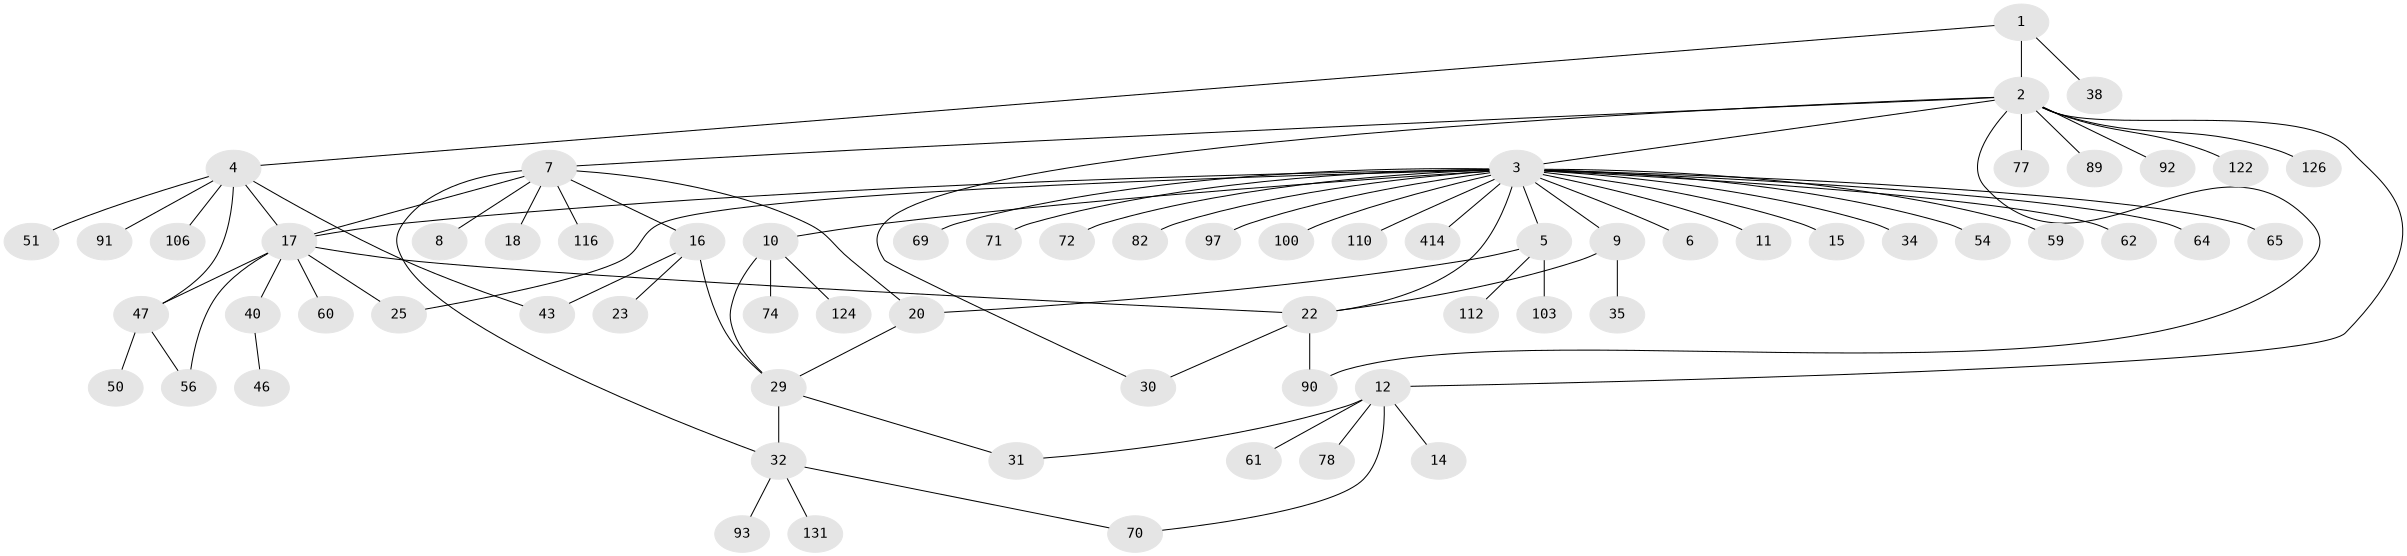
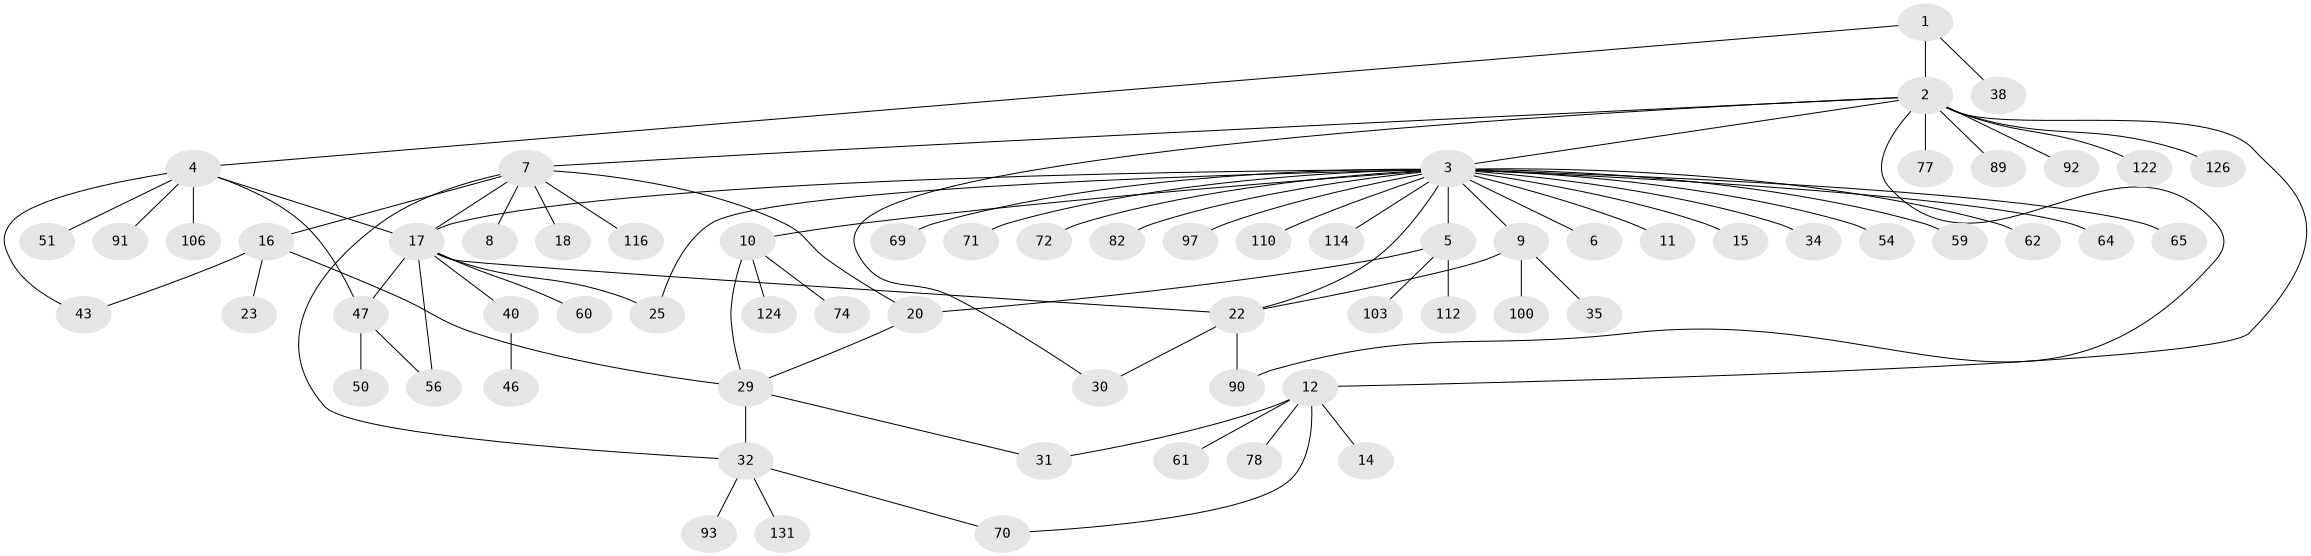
(1398, 199) -> (1521, 278)
(1433, 242) -> (1337, 242)
